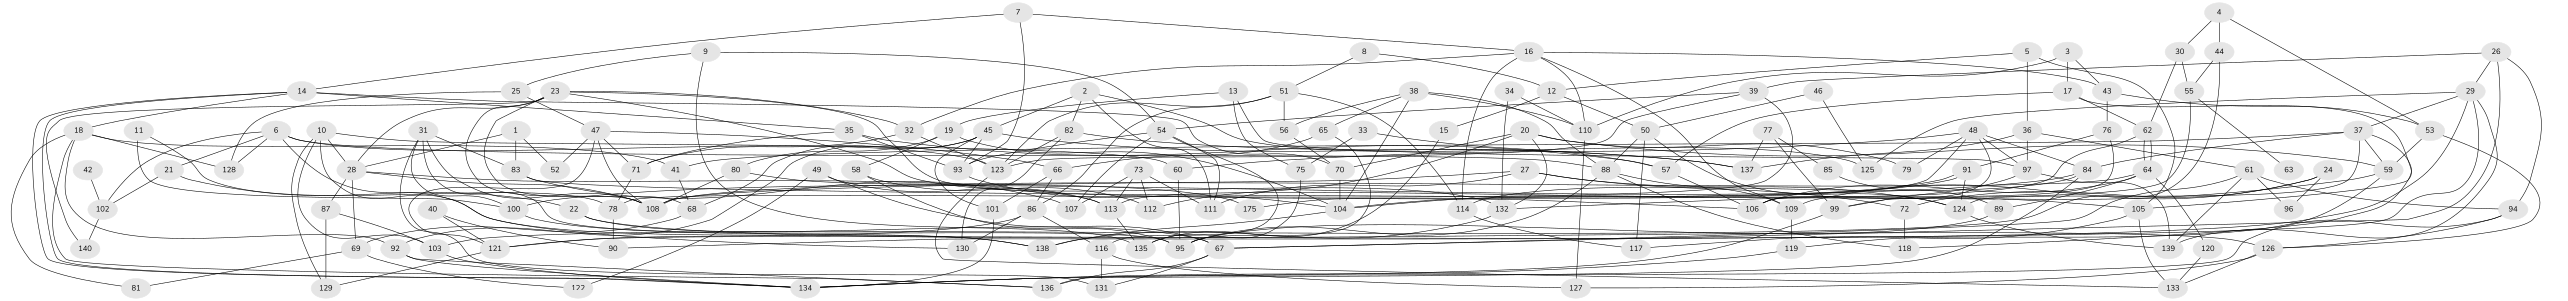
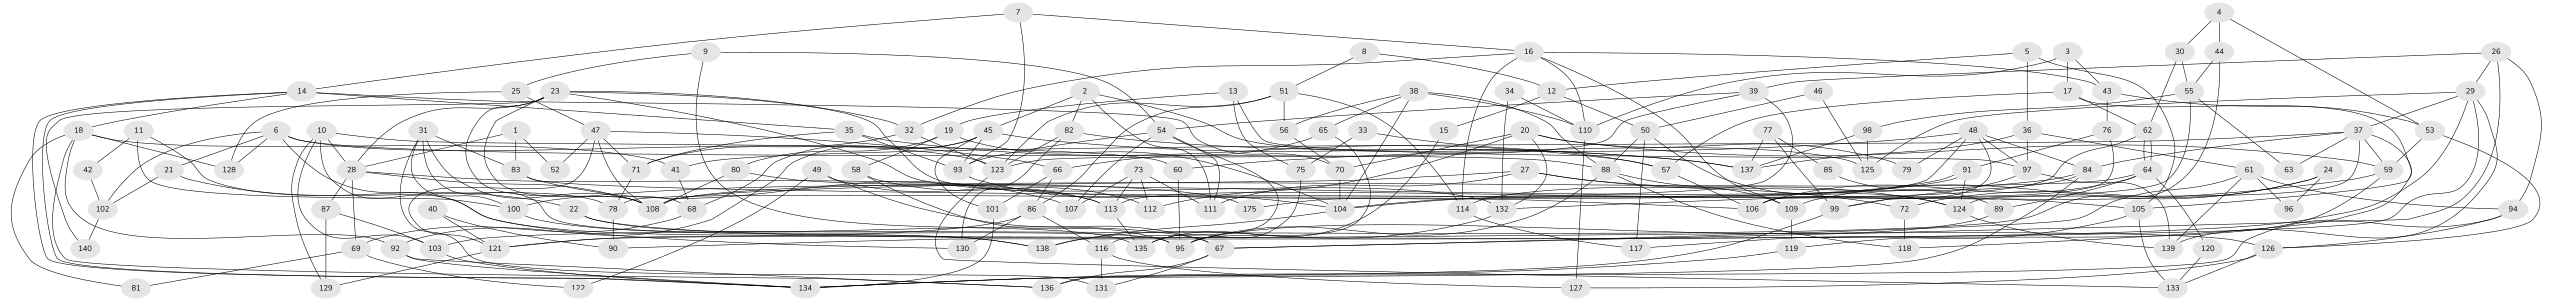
none -> (1867, 131)
none -> (2324, 150)
none -> (113, 151)
